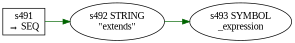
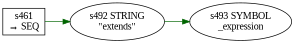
(24, 22) -> (24, 22)
